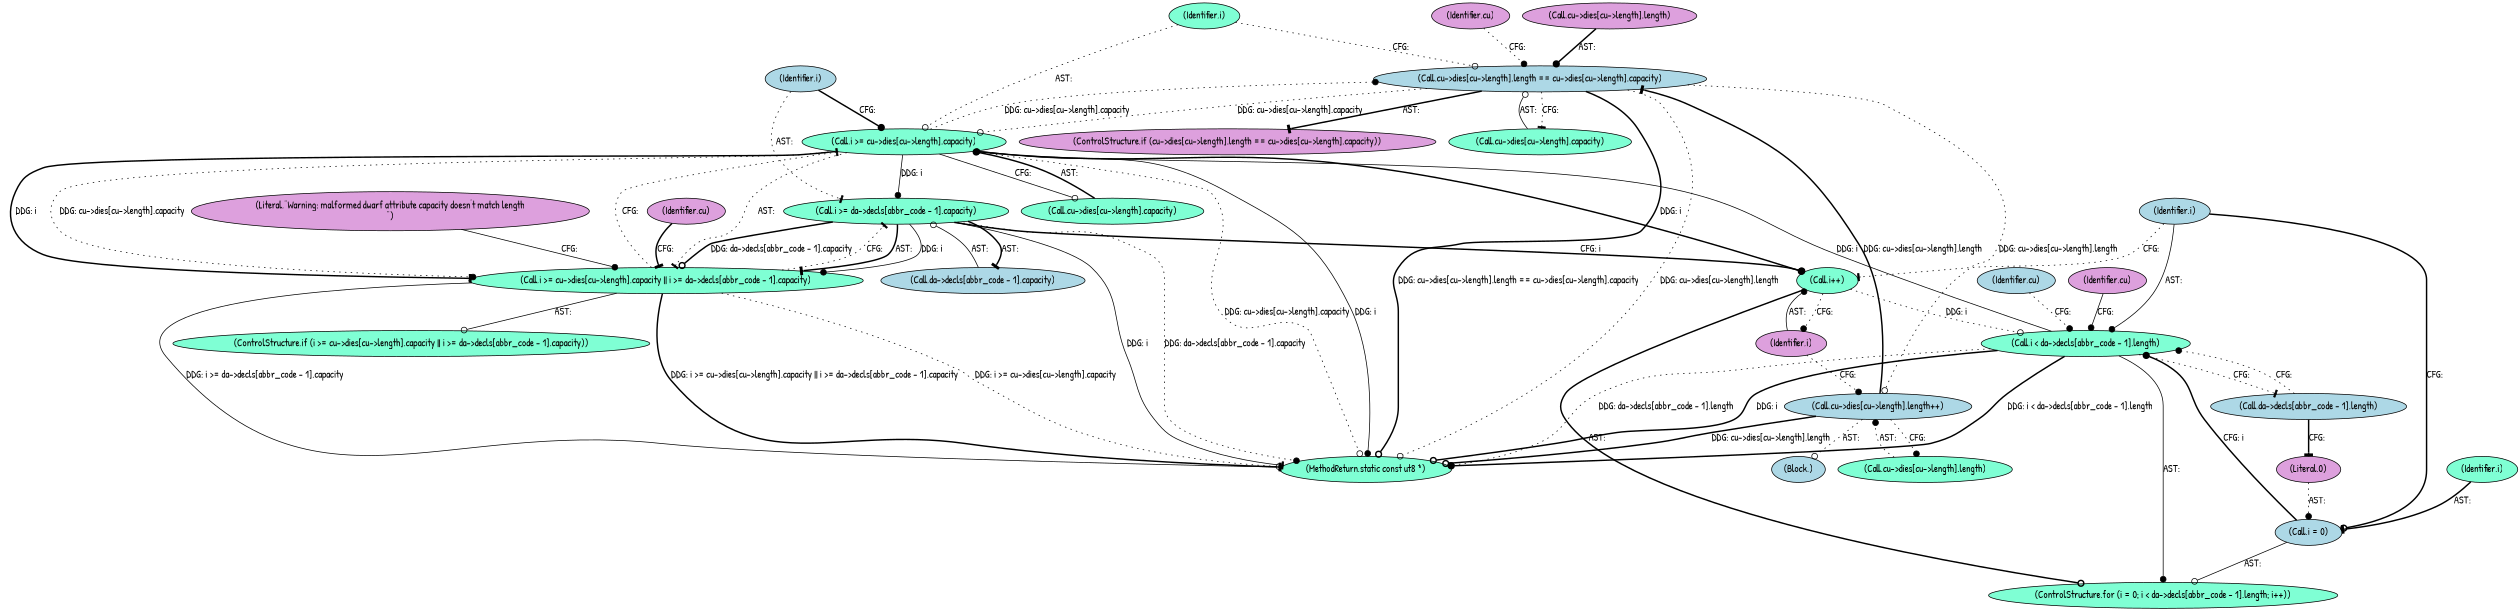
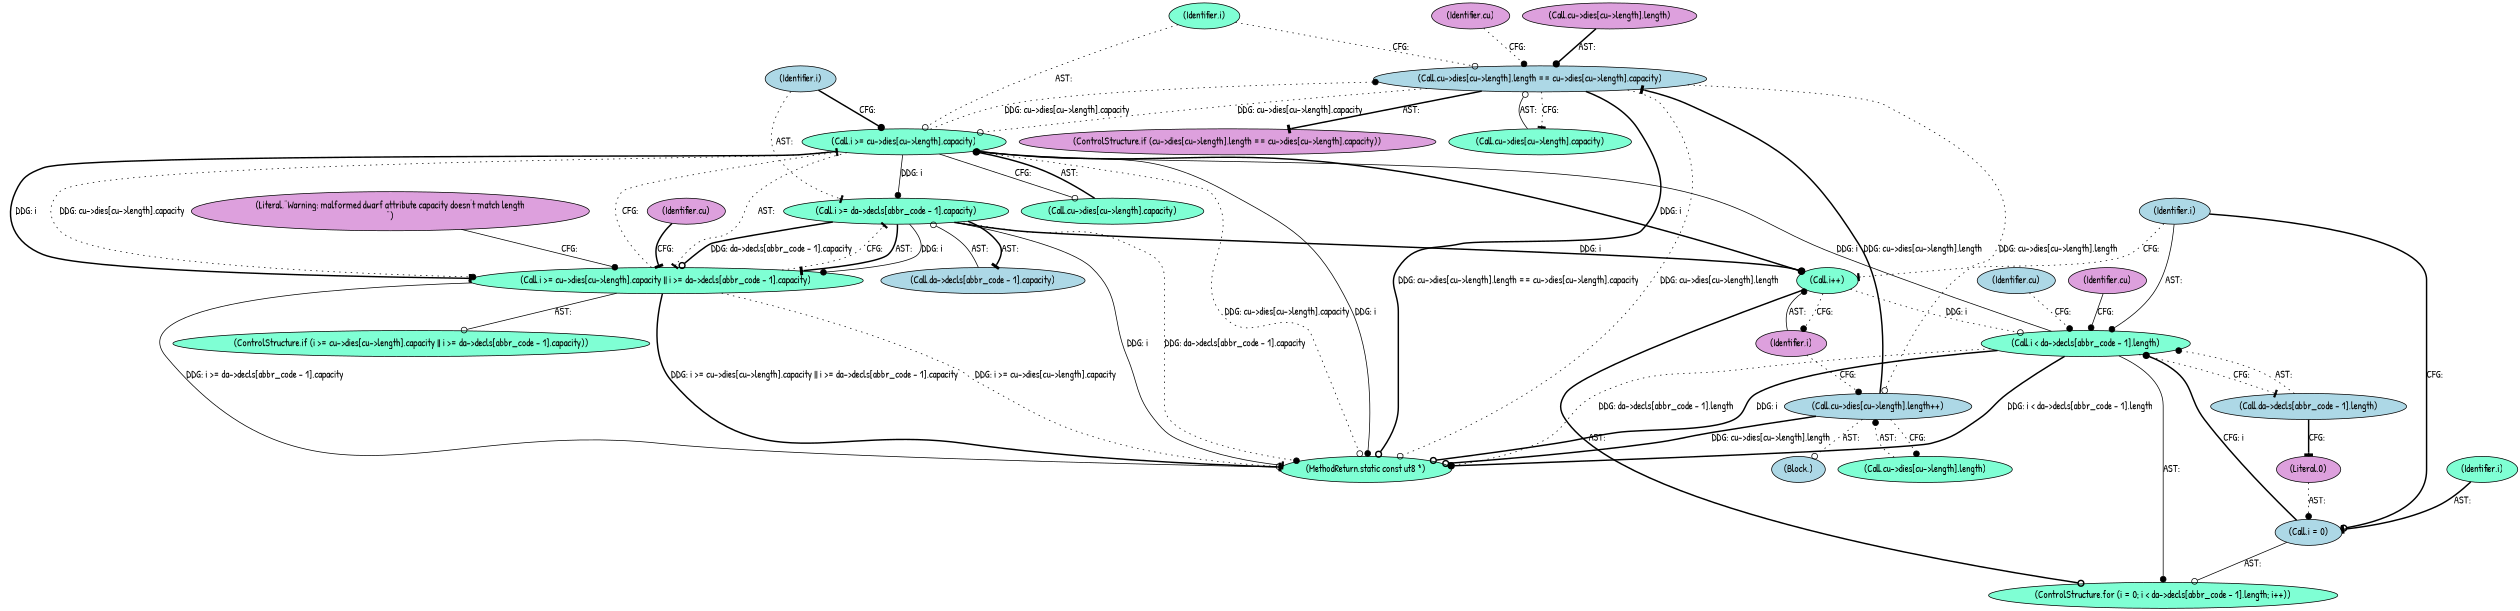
(1591, 249) -> (1591, 249)
(2285, 375) -> (2285, 375)
